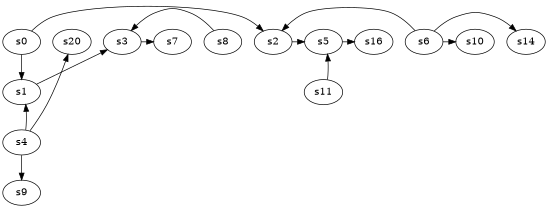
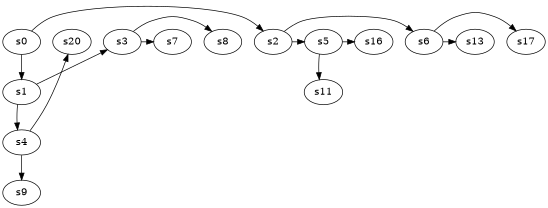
(352, 8) -> (345, 16)
(189, 12) -> (169, 17)
(475, 42) -> (475, 42)
(526, 42) -> (526, 42)
(328, 70) -> (319, 63)
(26, 121) -> (17, 114)
